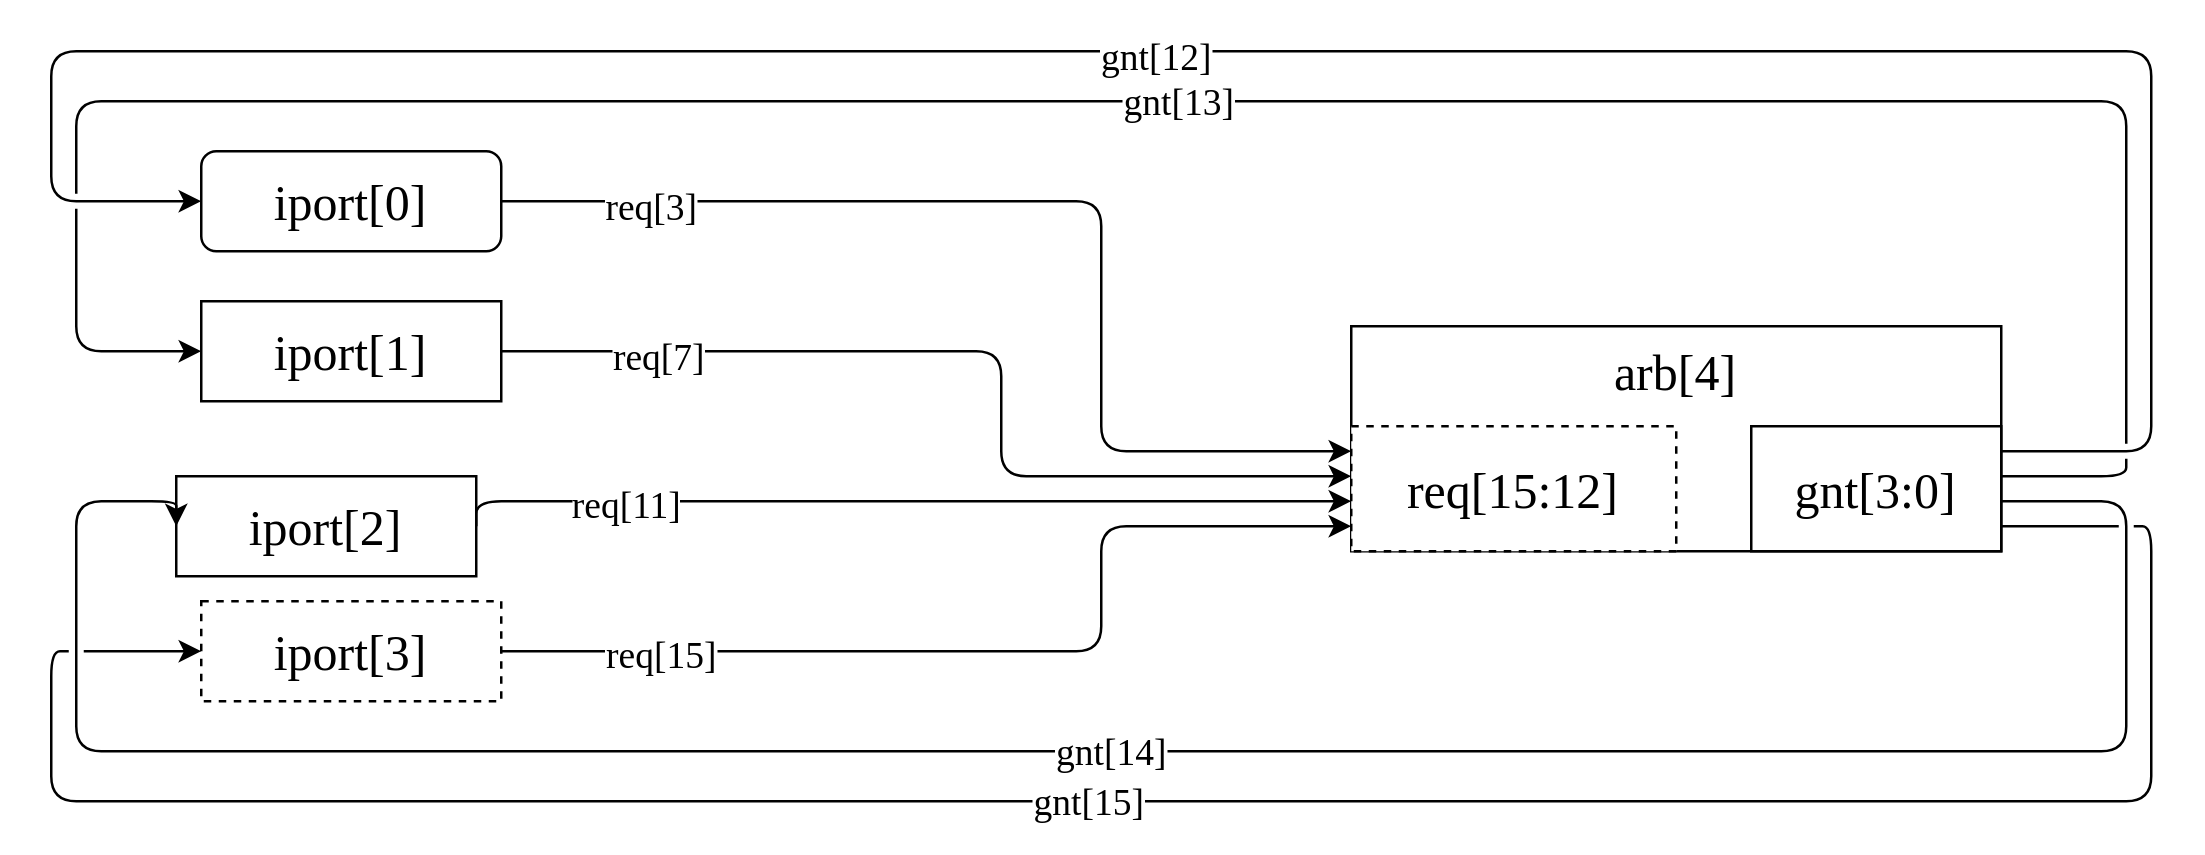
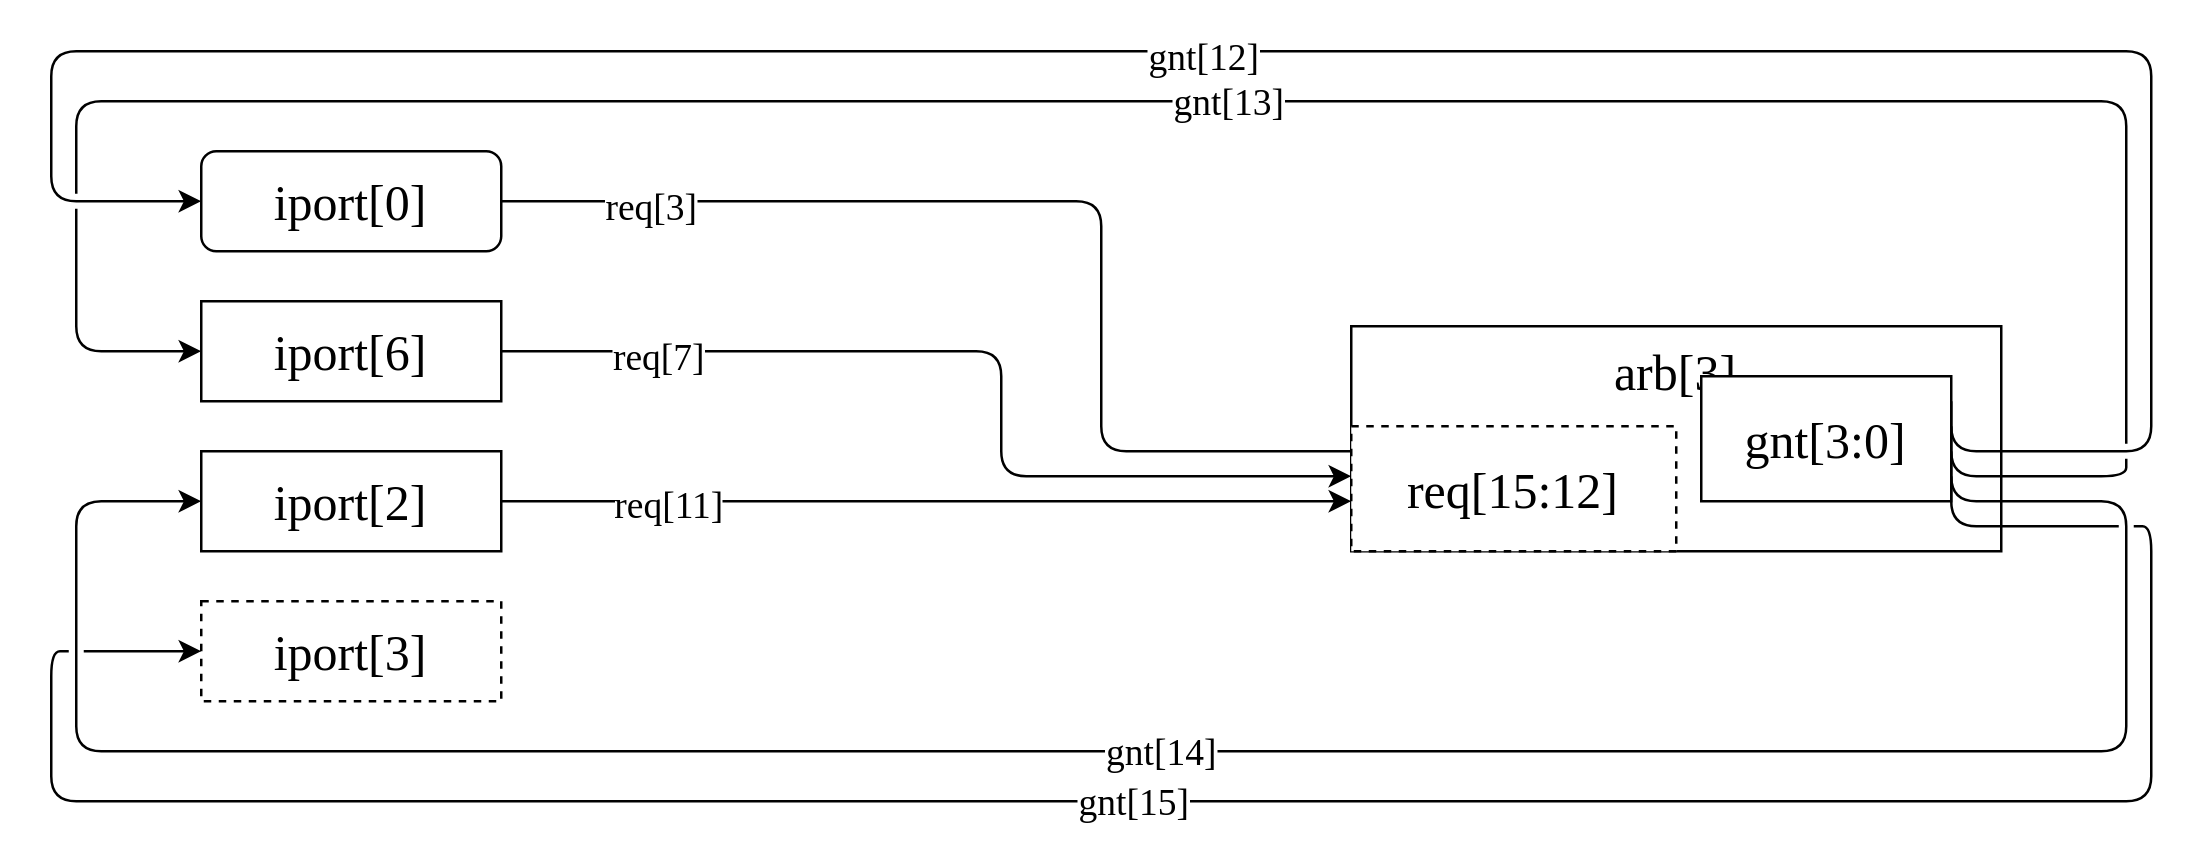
(351, 351) -> (351, 351)
(1676, 374) -> (1676, 374)
(1333, 451) -> (1340, 451)
(1876, 489) -> (1826, 439)
(326, 526) -> (351, 501)
(1068, 651) -> none
